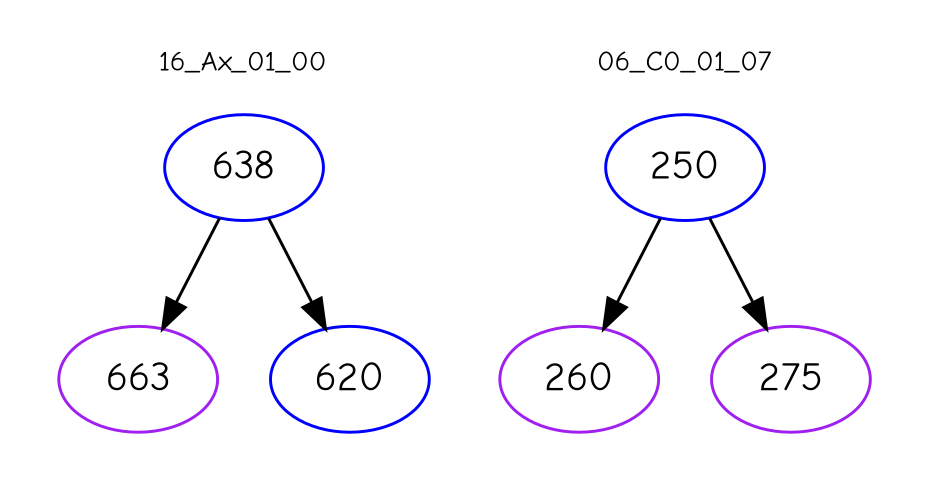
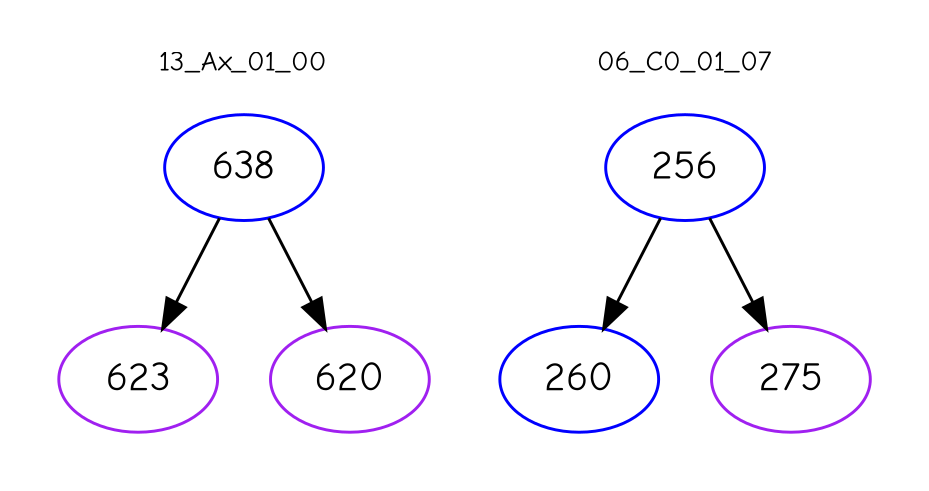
(244, 63) -> (244, 63)
(685, 168) -> (685, 168)
(138, 379) -> (138, 379)
(350, 379) -> (350, 379)
(579, 379) -> (579, 379)
